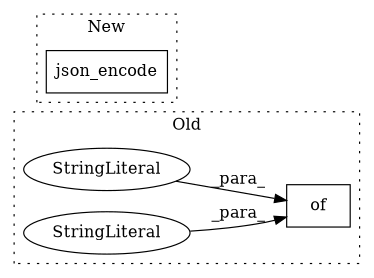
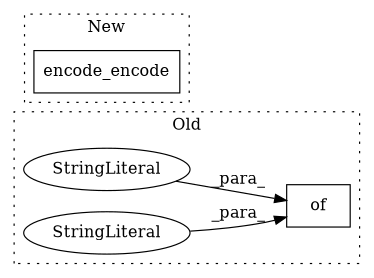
(107, 72) -> (107, 72)
